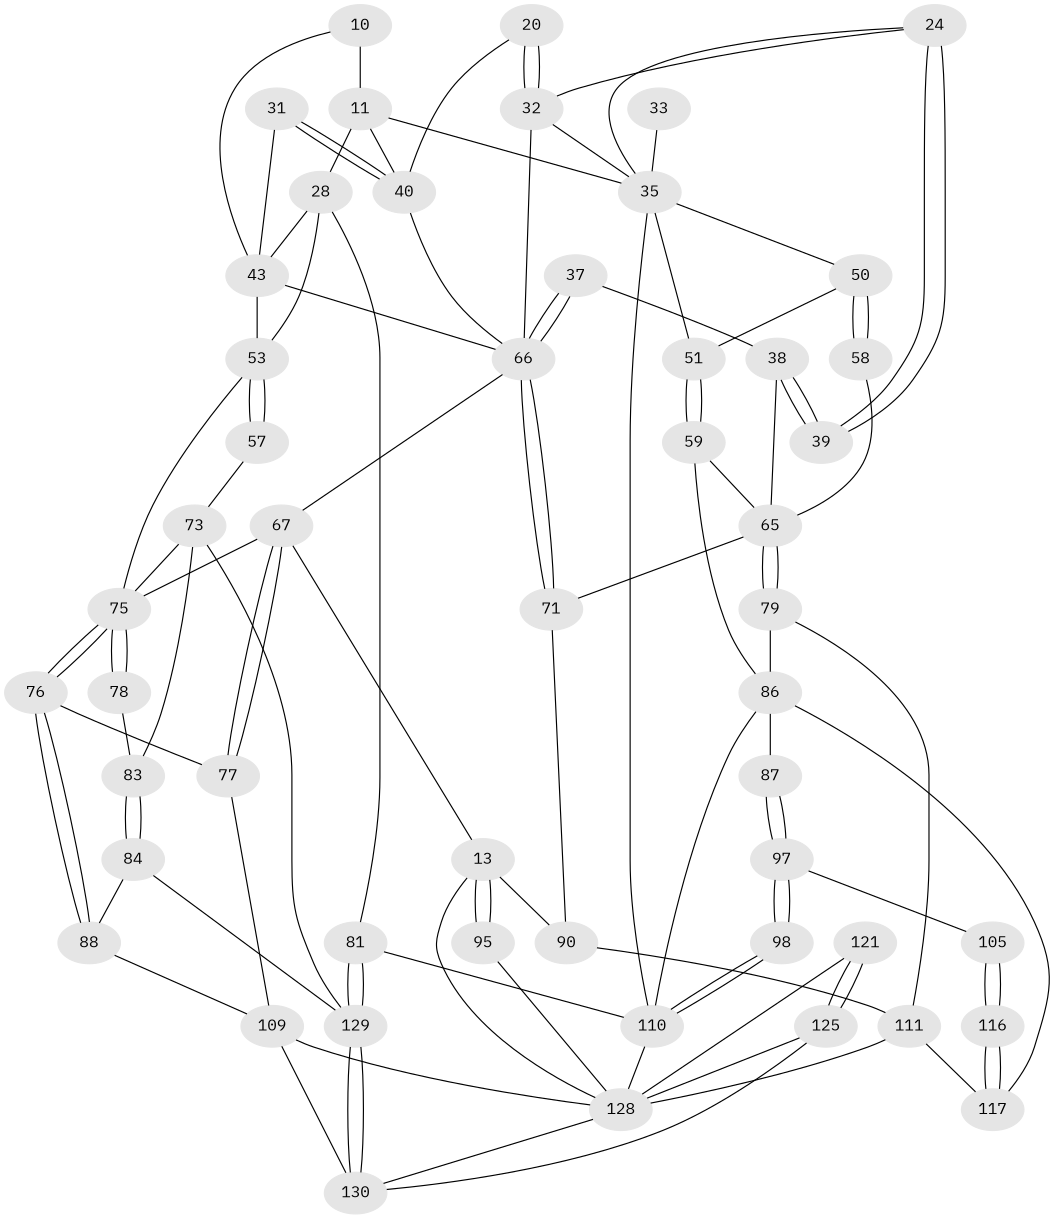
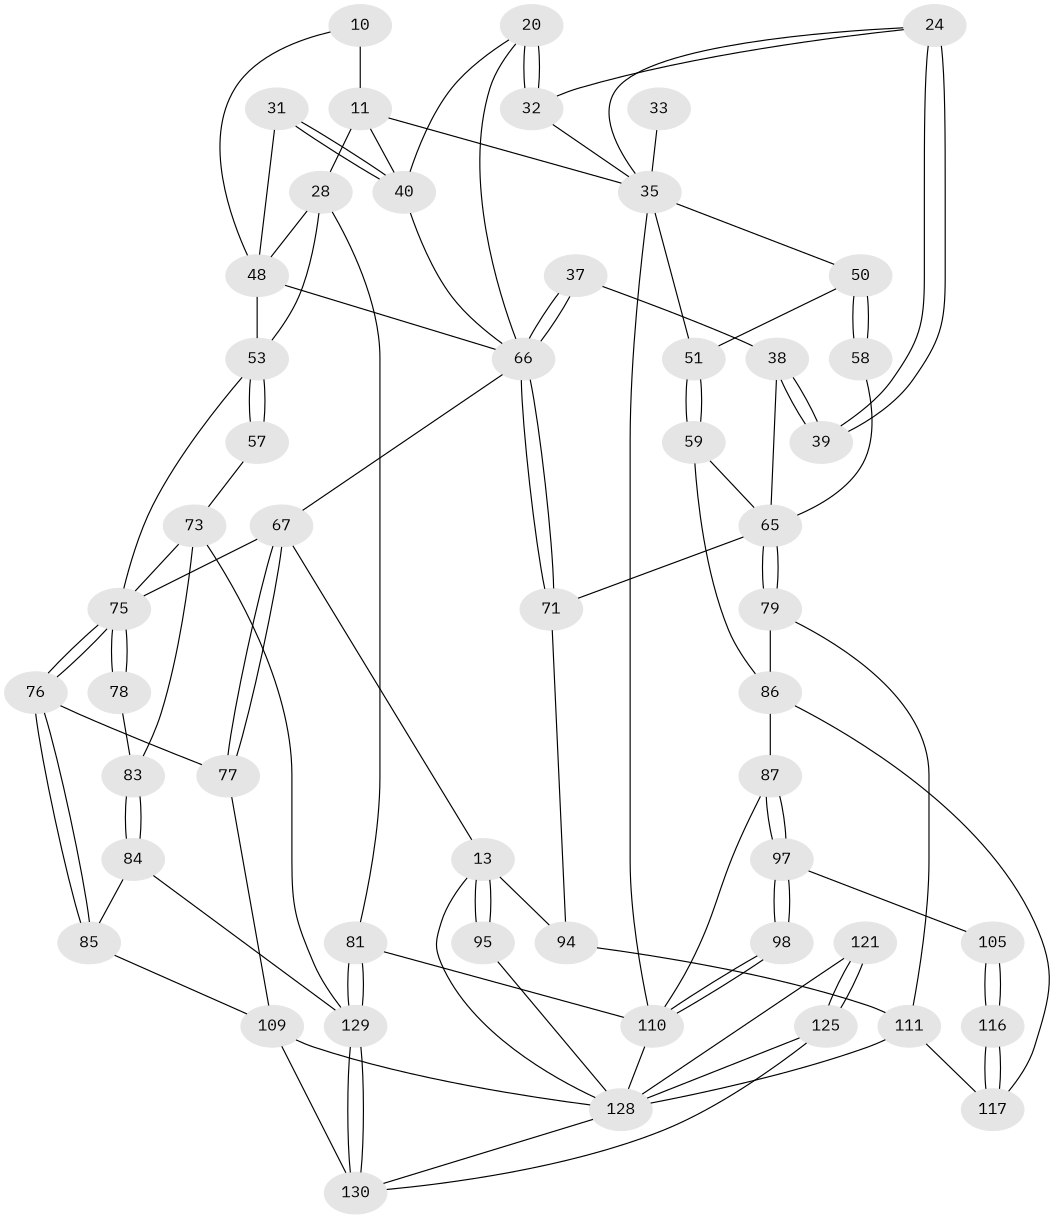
(528, 234) -> (481, 189)
(257, 276) -> (257, 276)
(692, 853) -> (716, 903)
(89, 943) -> (89, 943)
(566, 943) -> (566, 943)
